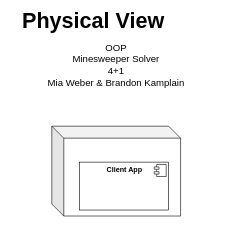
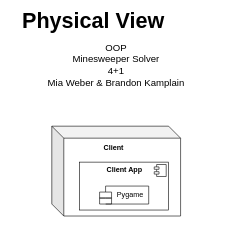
none -> (113, 149)
none -> (124, 195)
